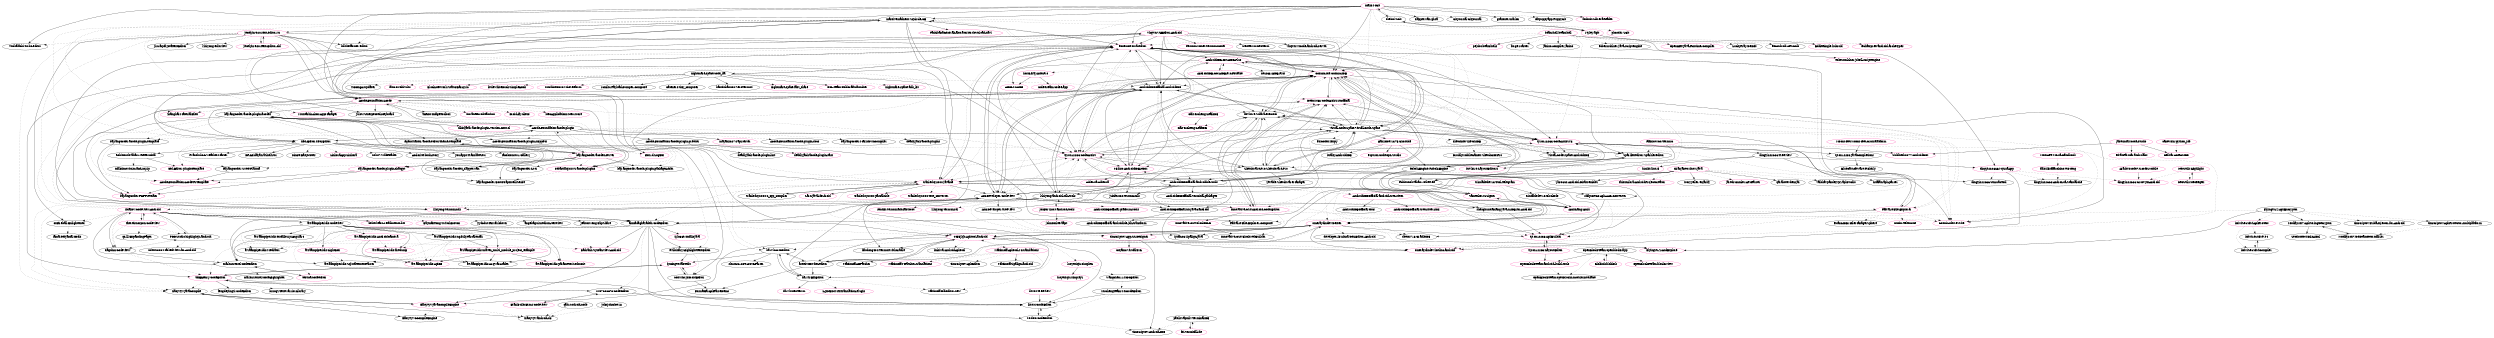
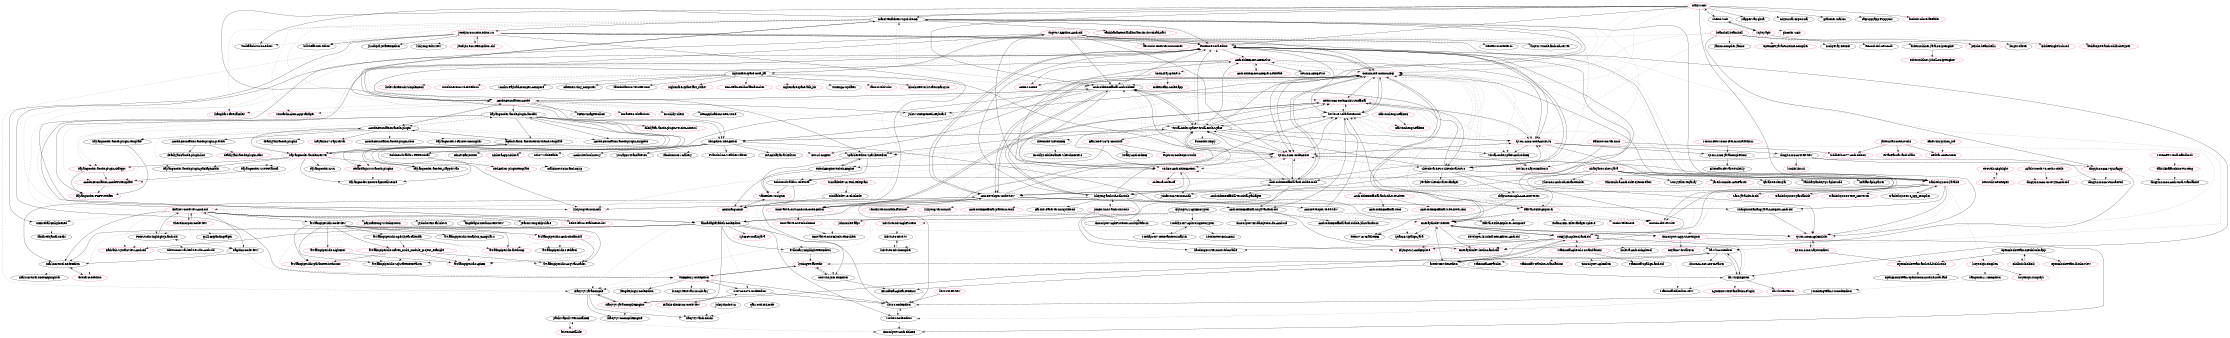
(564, 115) -> (718, 115)
(230, 144) -> (446, 158)
none -> (1055, 210)
